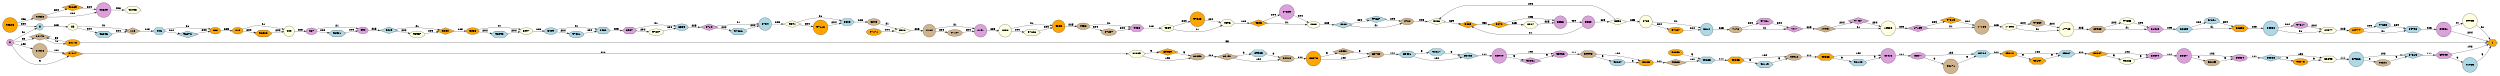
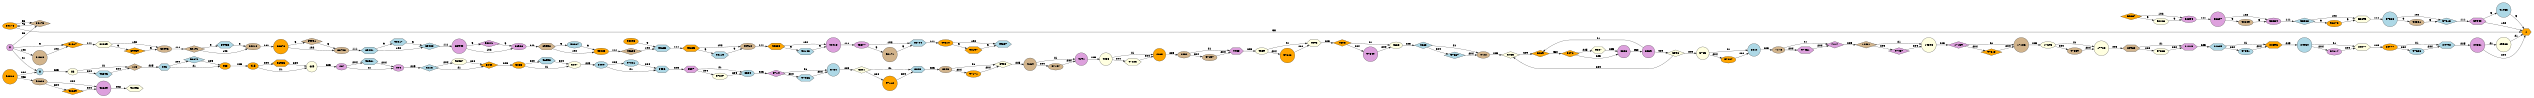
(2080, 54) -> none
none -> (958, 72)
